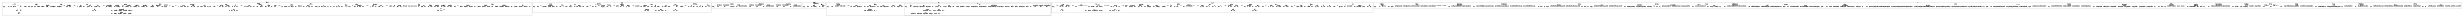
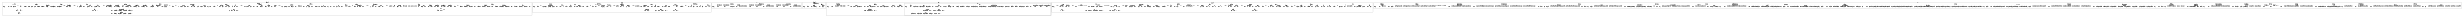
(1095, 11) -> (1095, 11)
